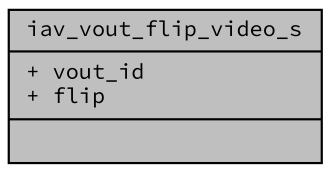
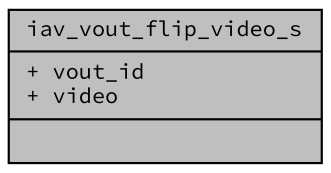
(67, 96) -> (73, 96)
